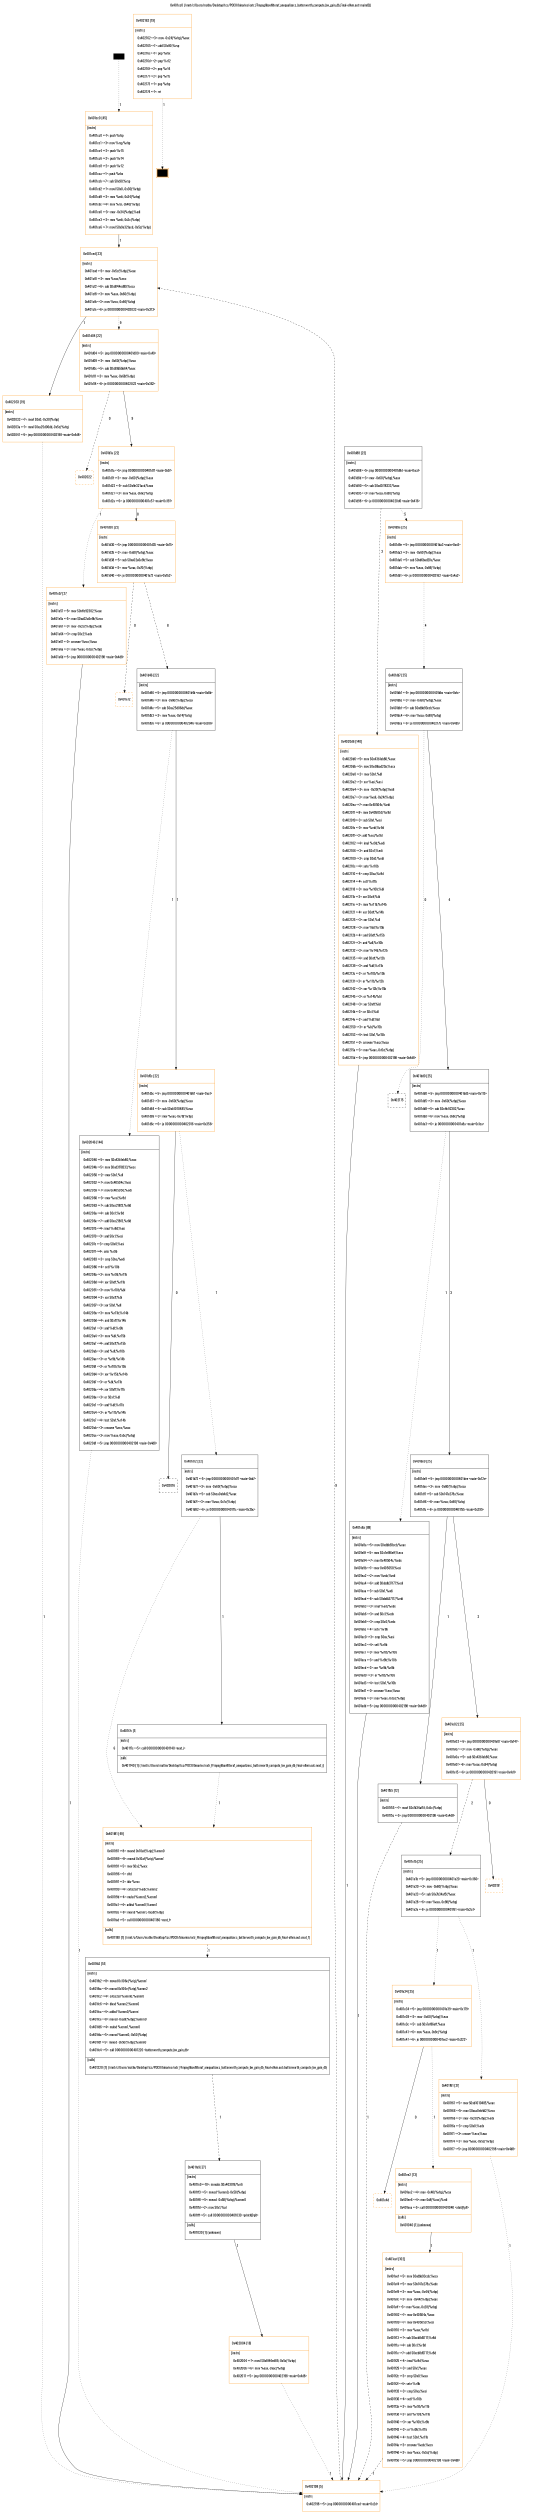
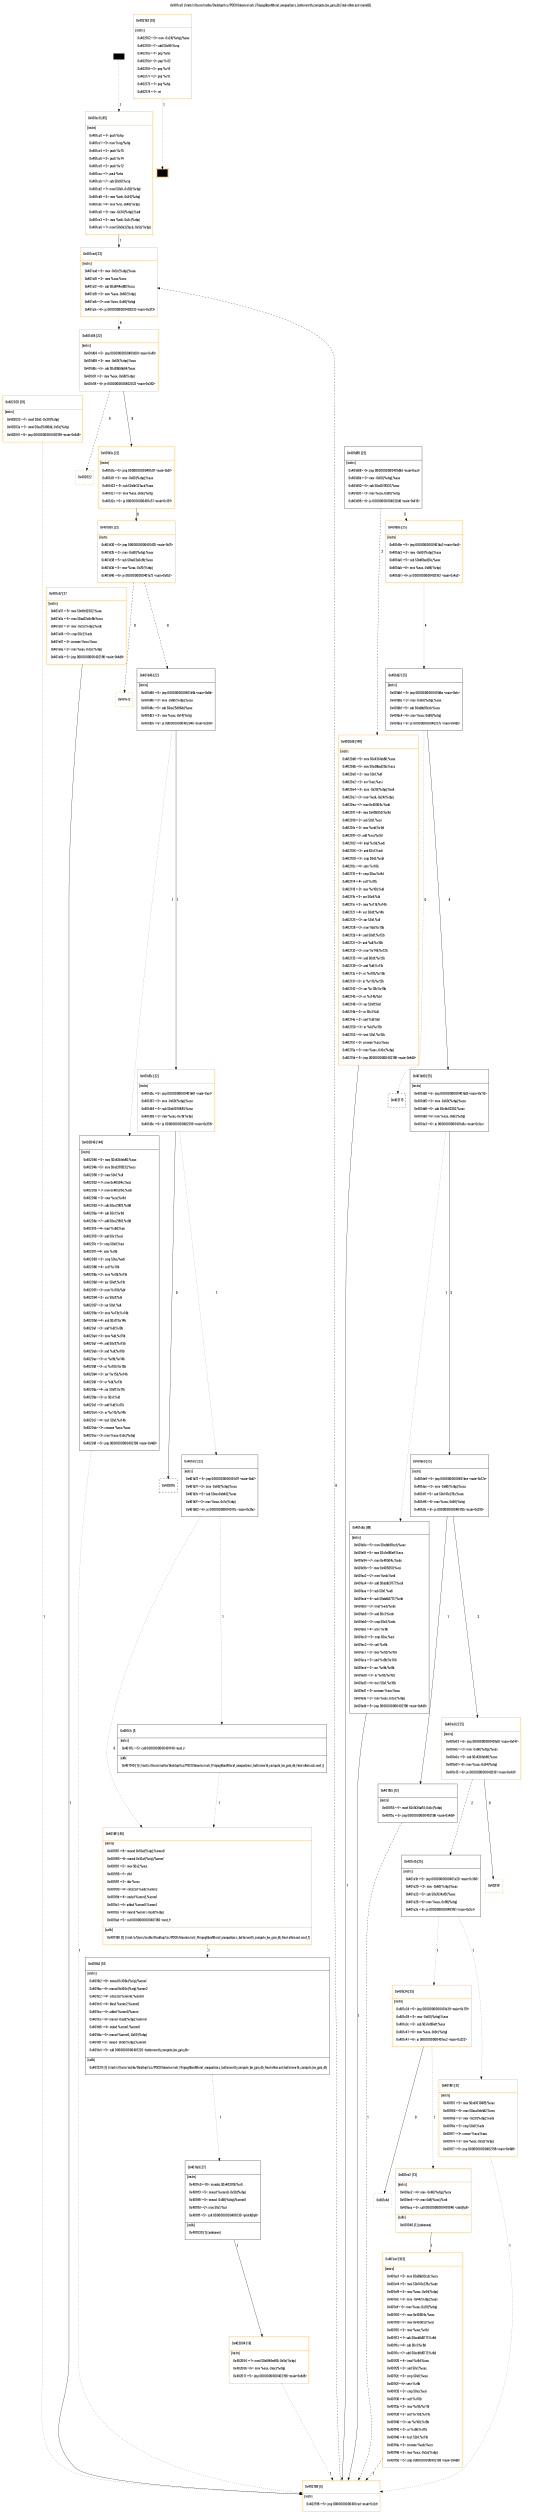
(65, 353) -> none
(87, 545) -> none
(221, 1619) -> (221, 1619)
(216, 2117) -> (216, 2117)
